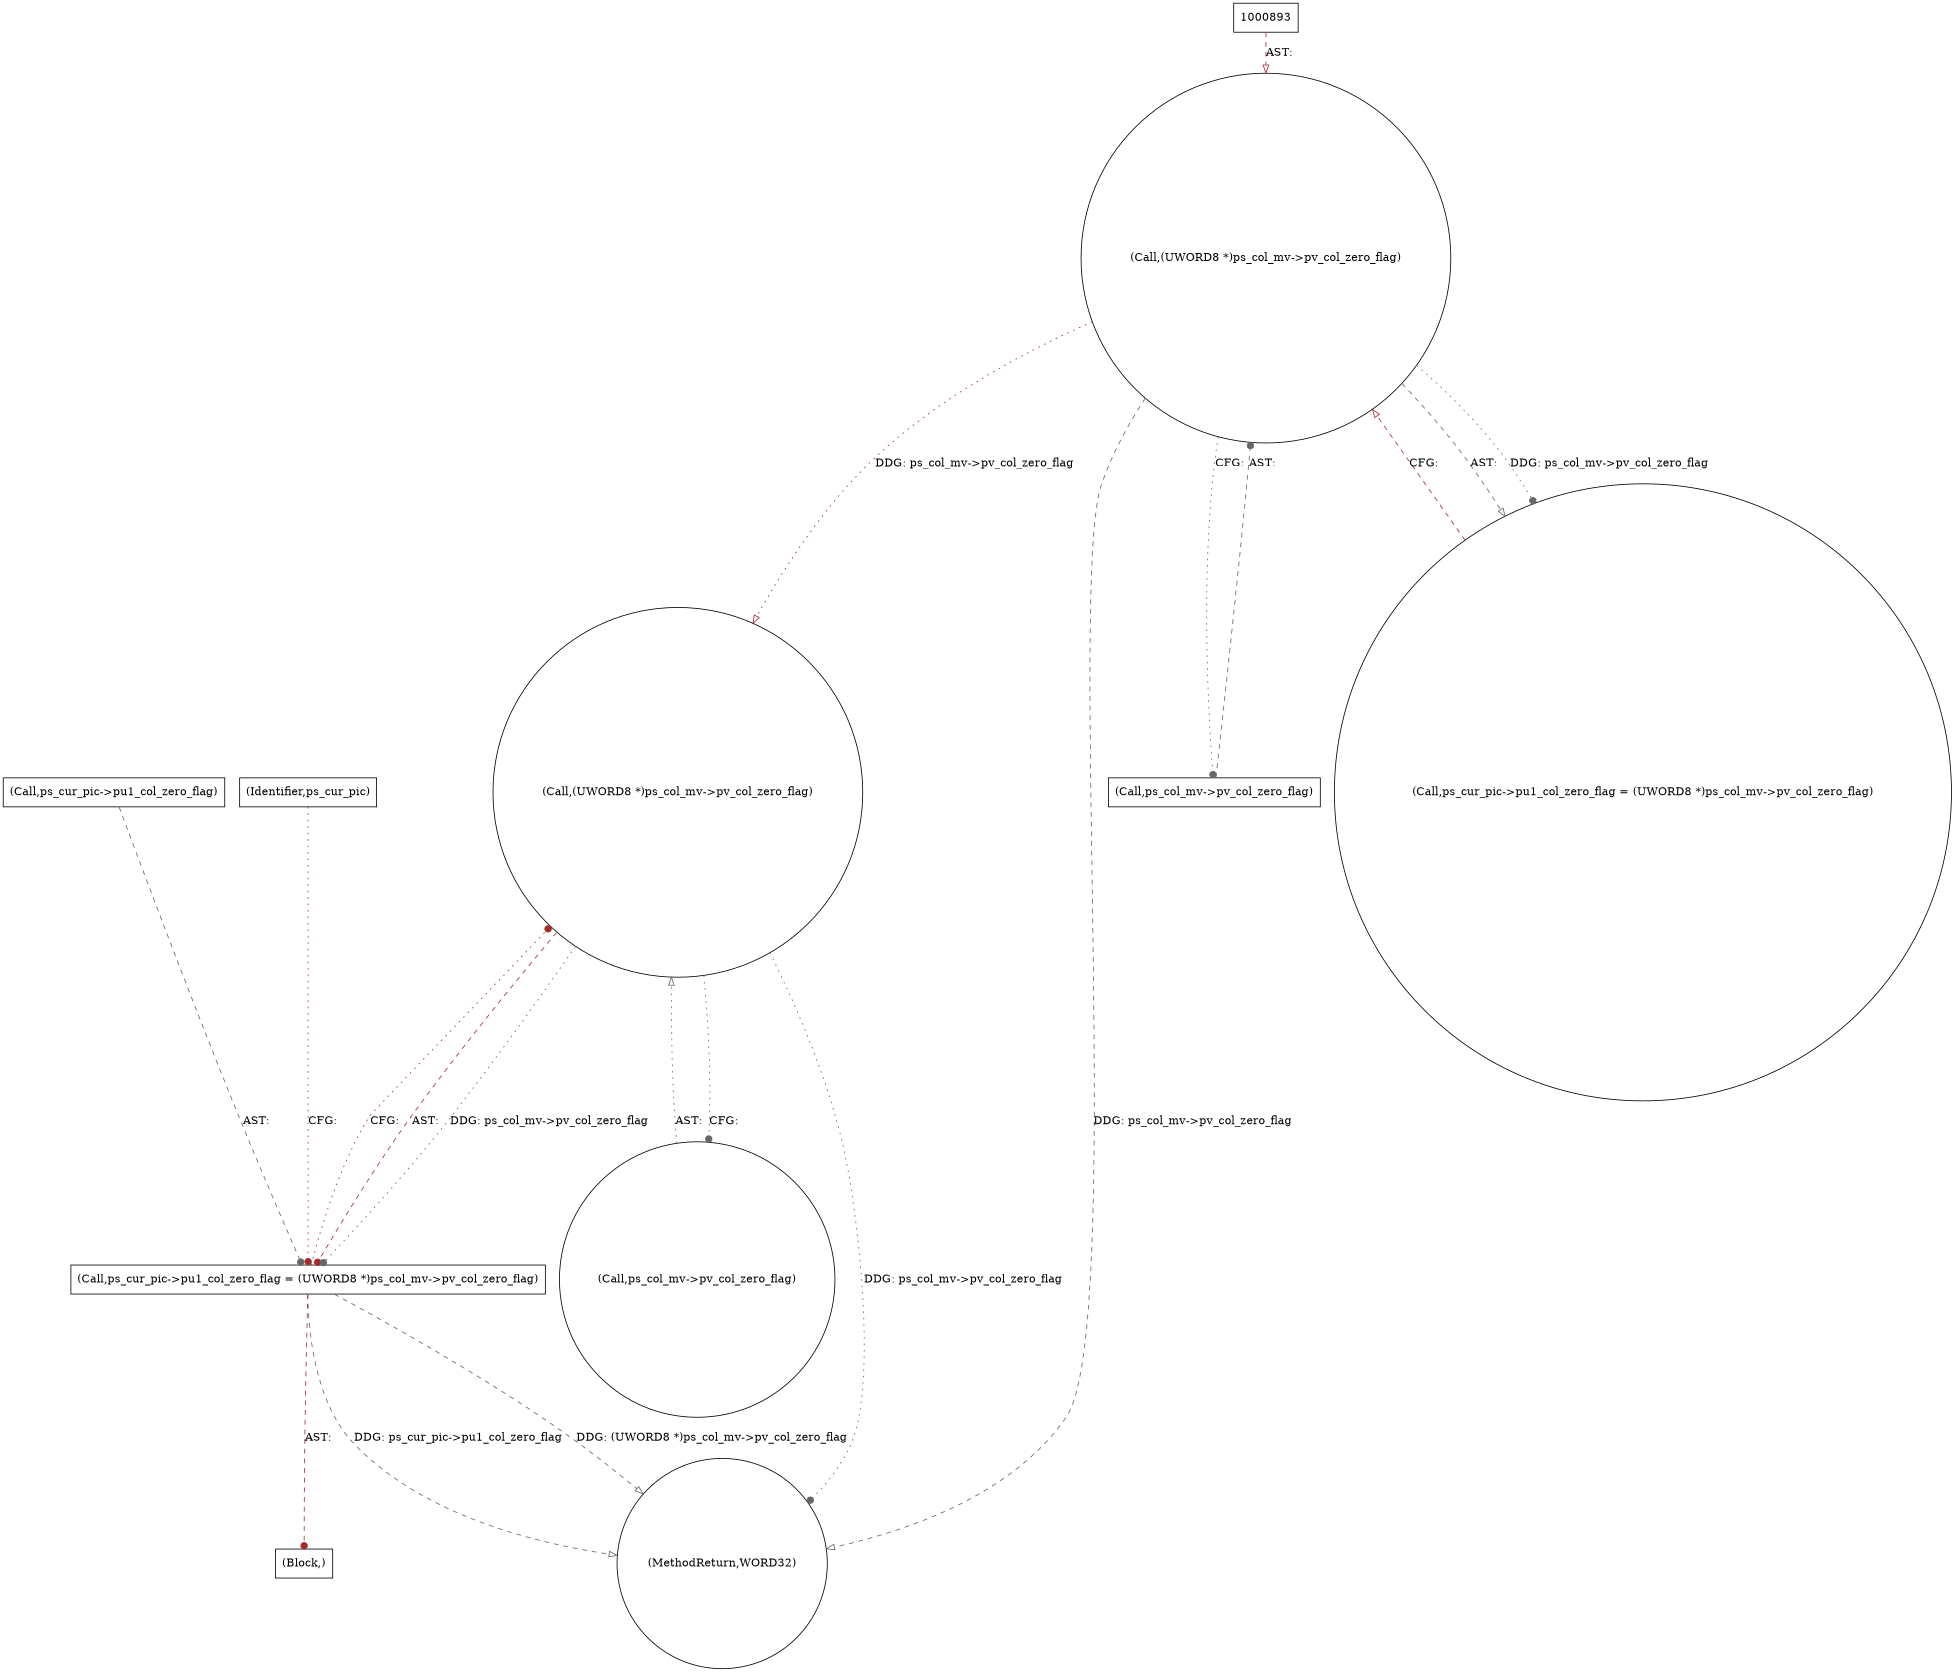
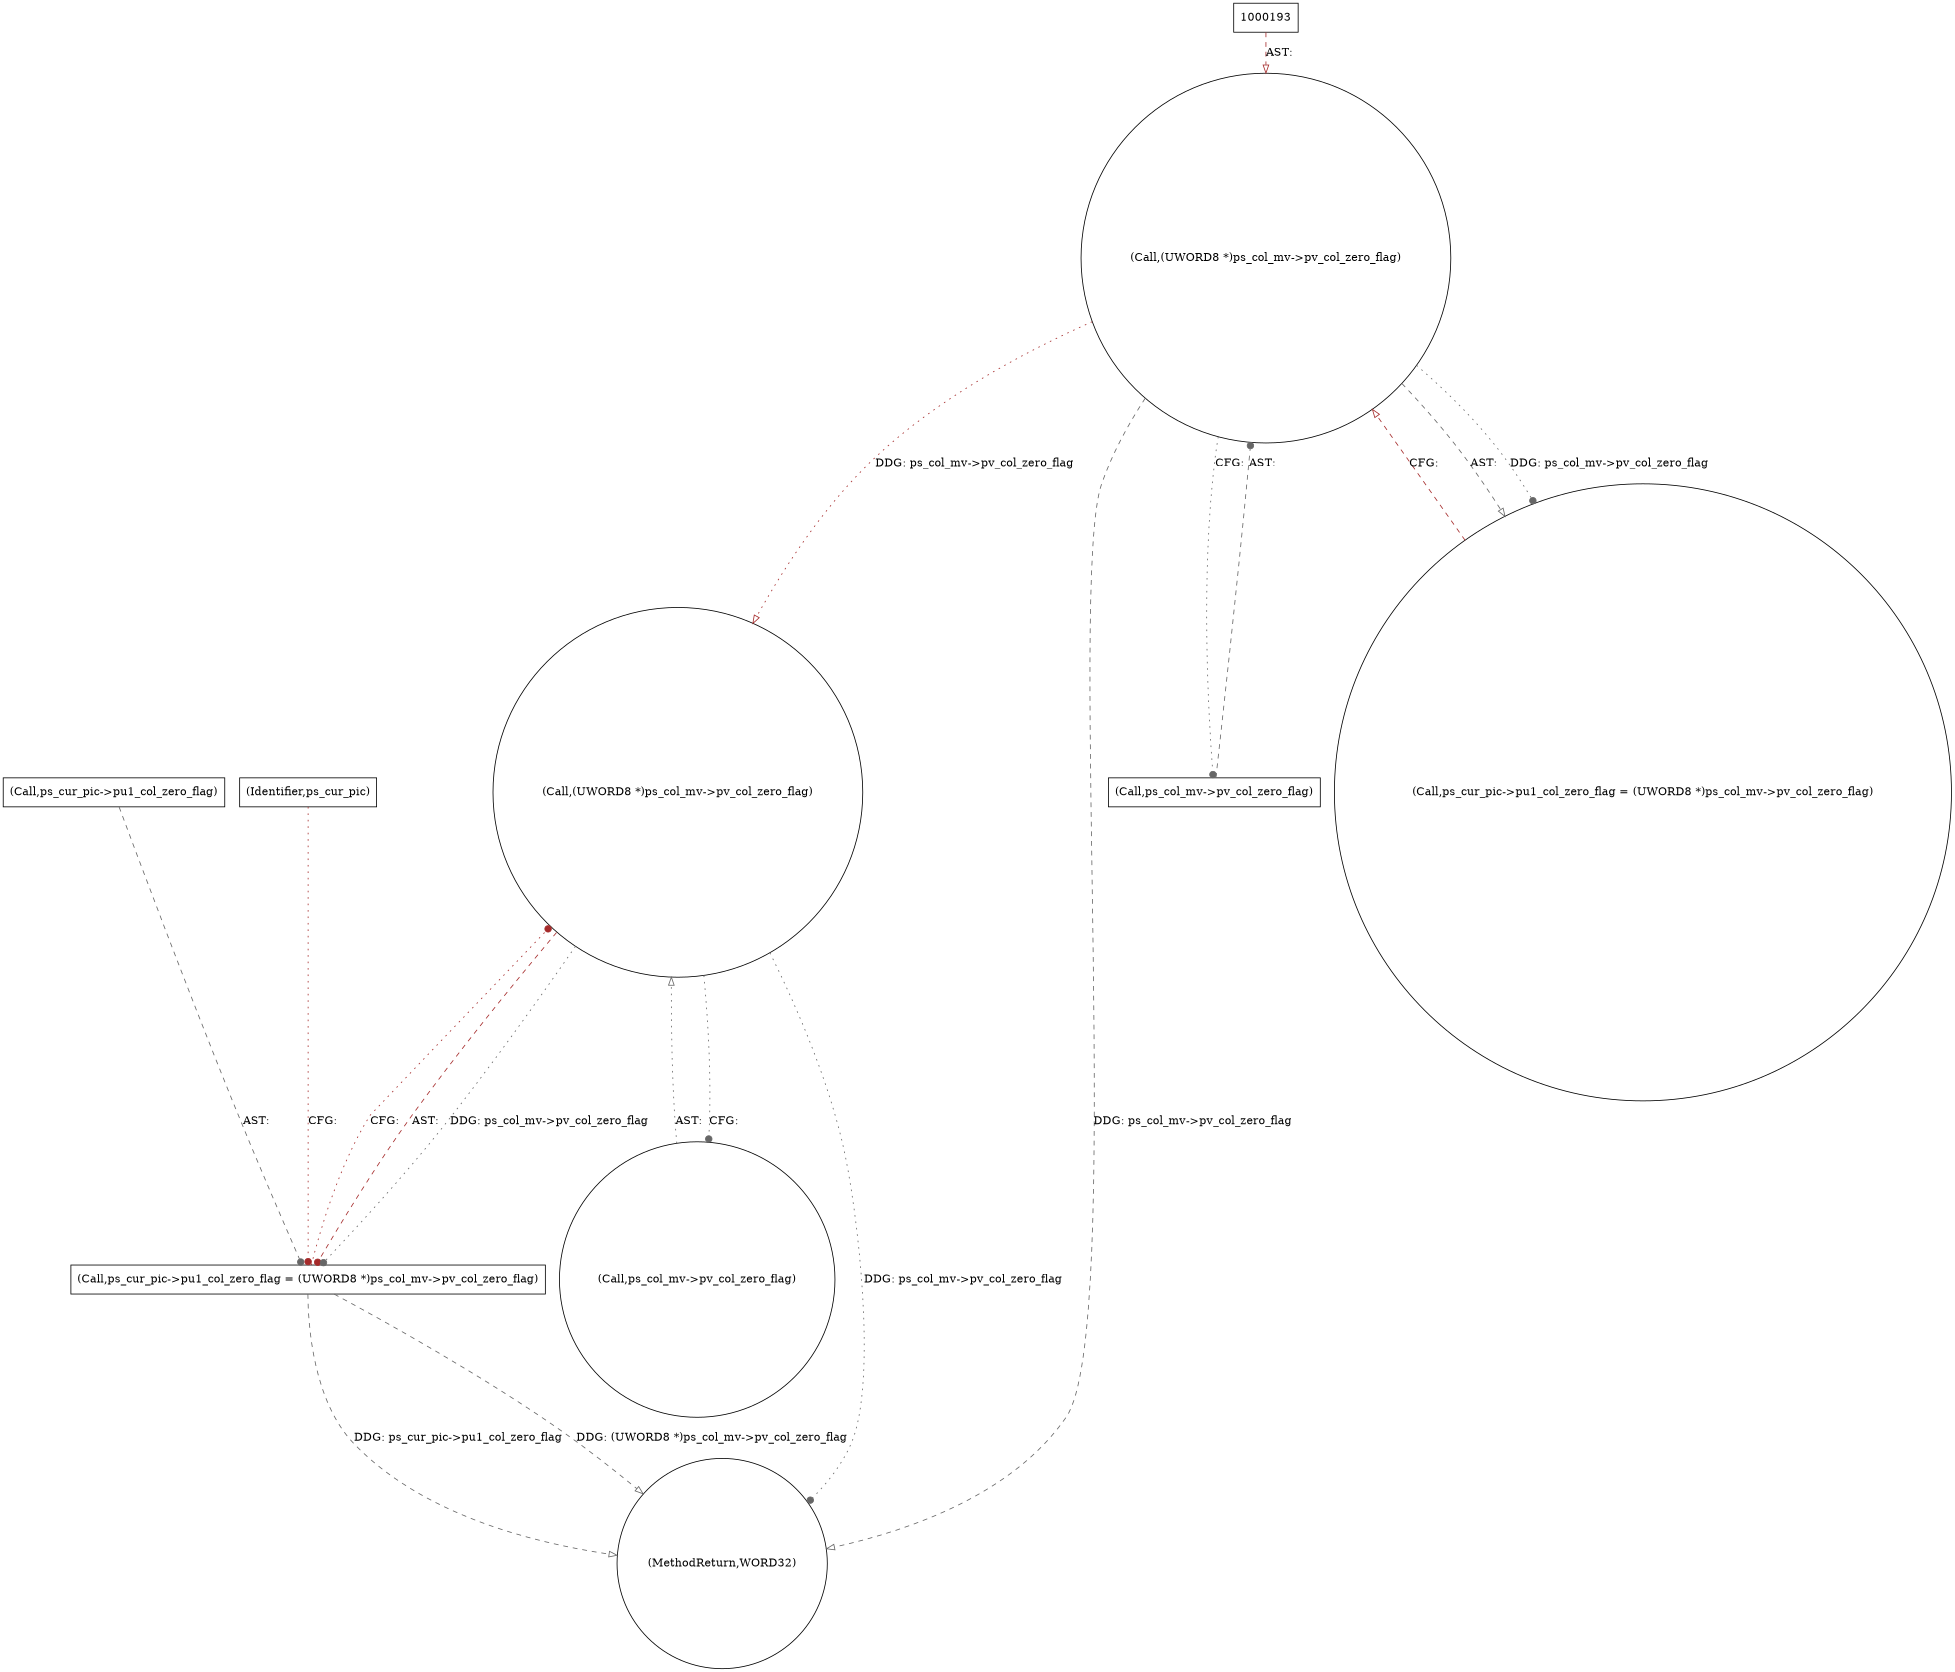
(1266, 18) -> (1266, 18)
(304, 1564) -> none
